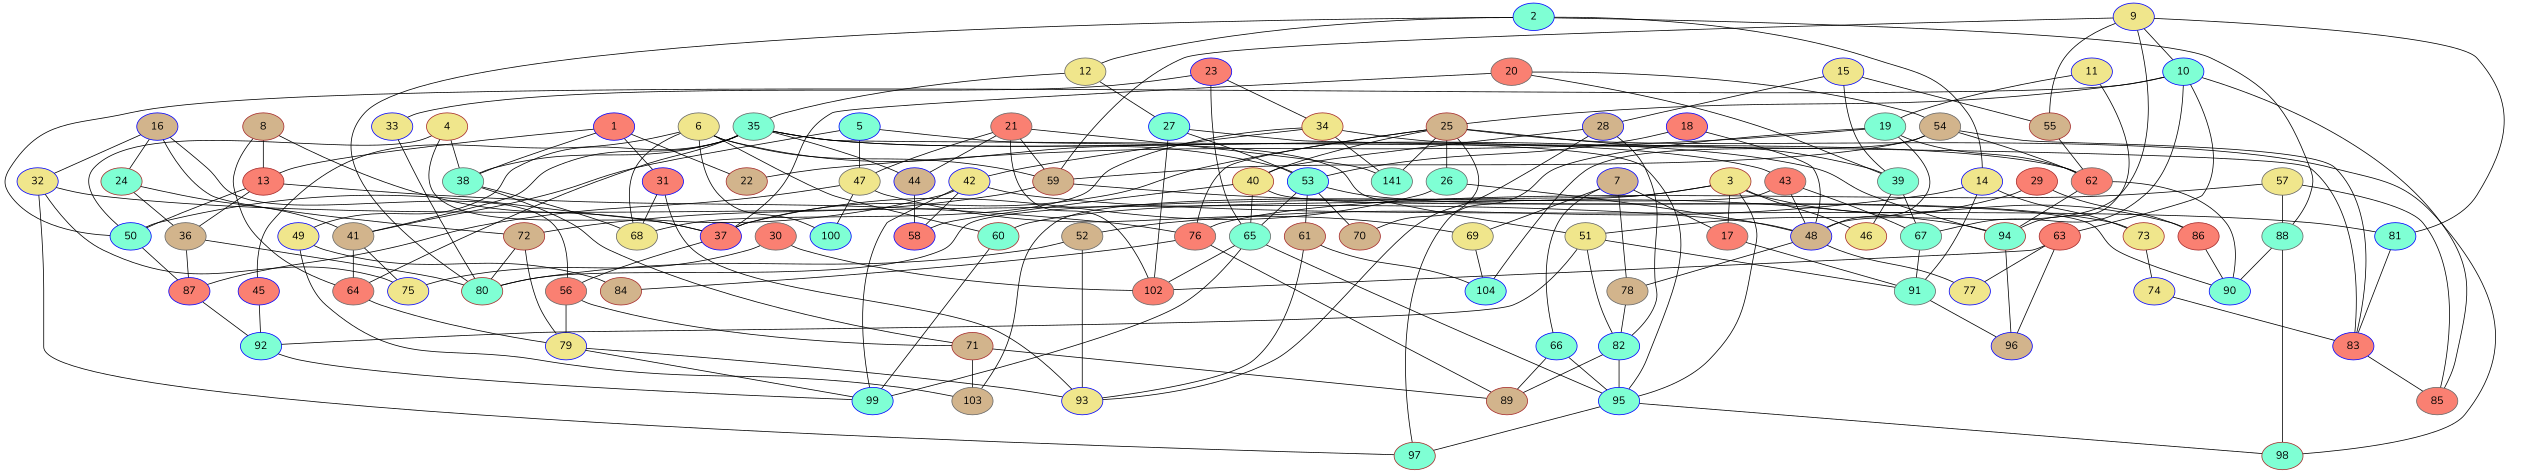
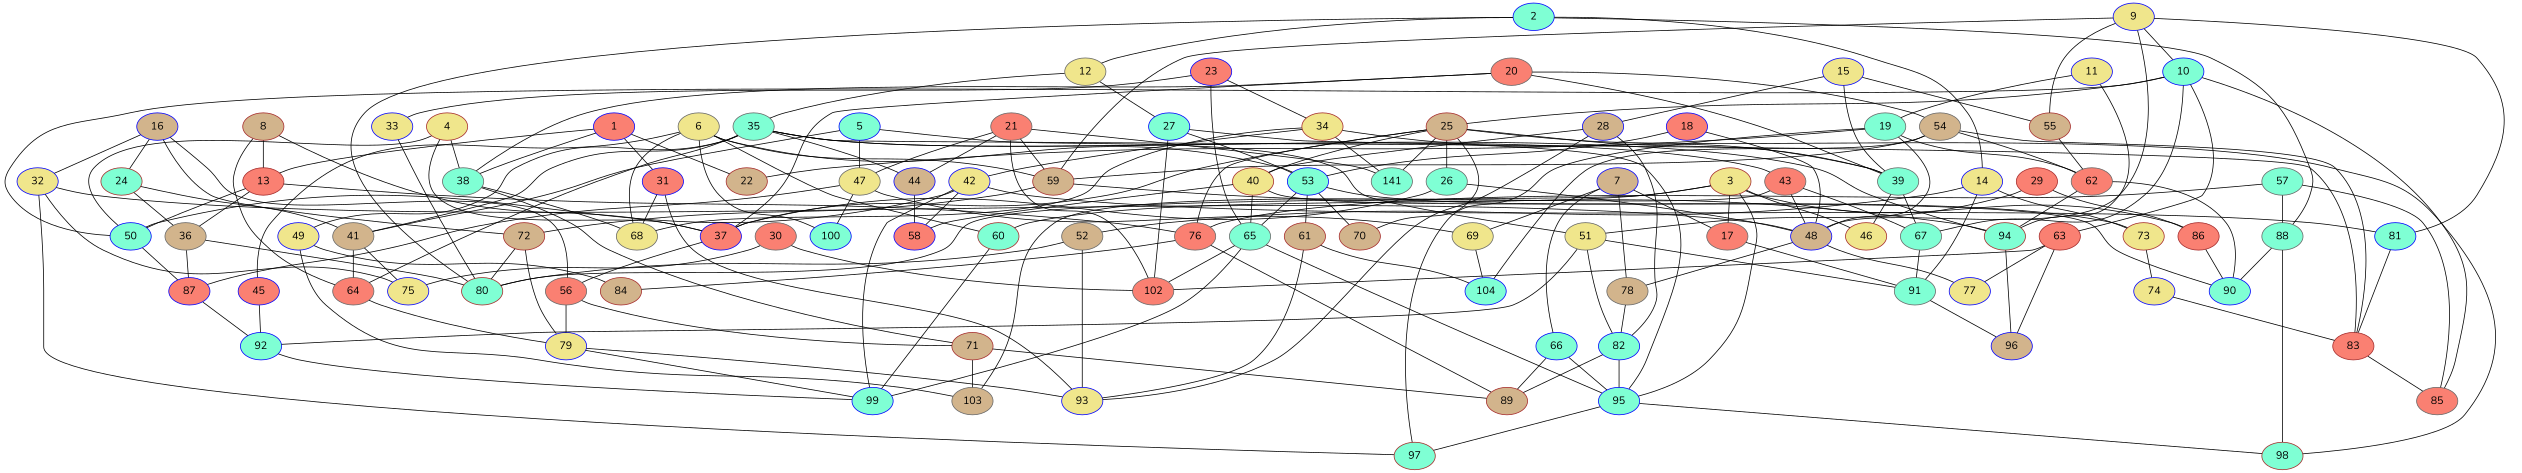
(1710, 146) -> (1613, 145)
(569, 156) -> (976, 87)
(2282, 181) -> (2282, 181)
(2353, 346) -> (2353, 346)
